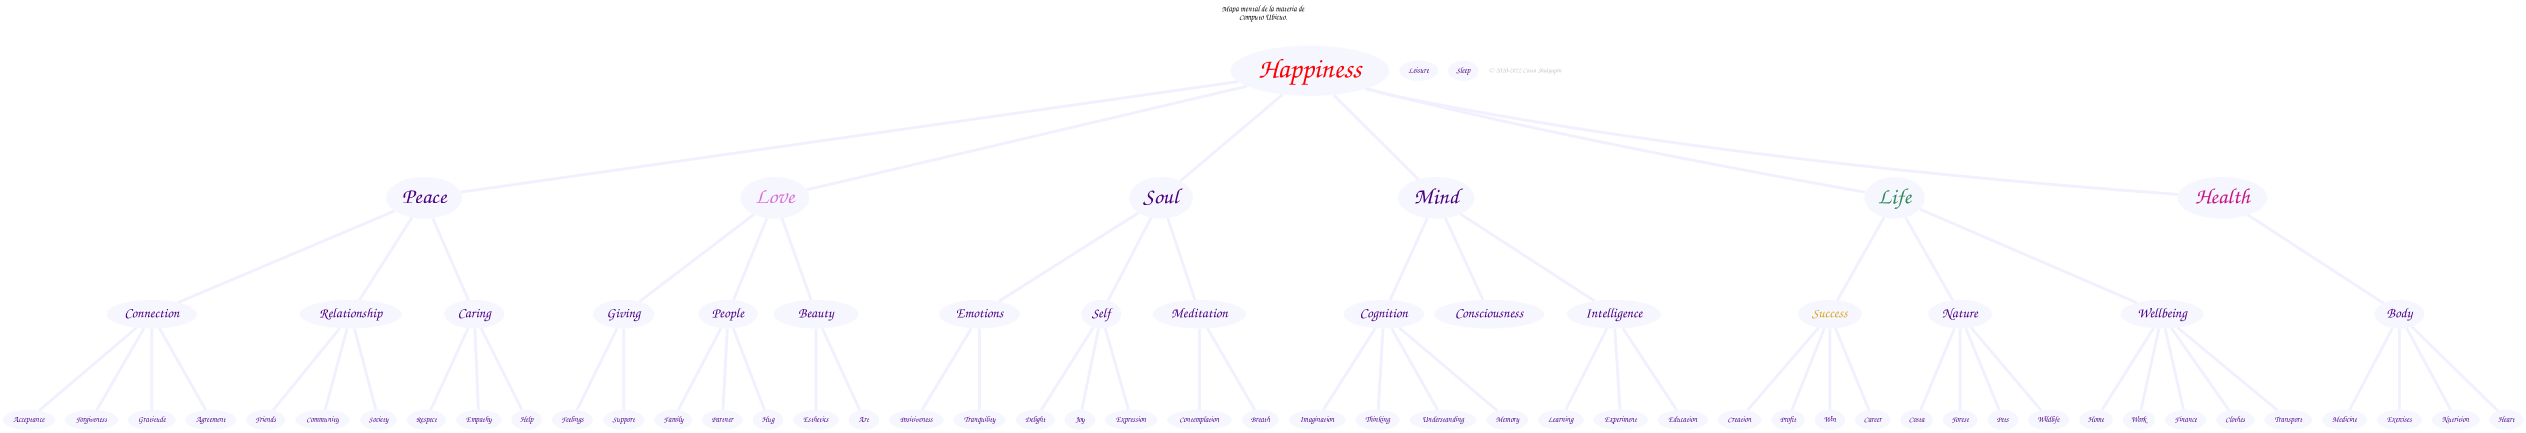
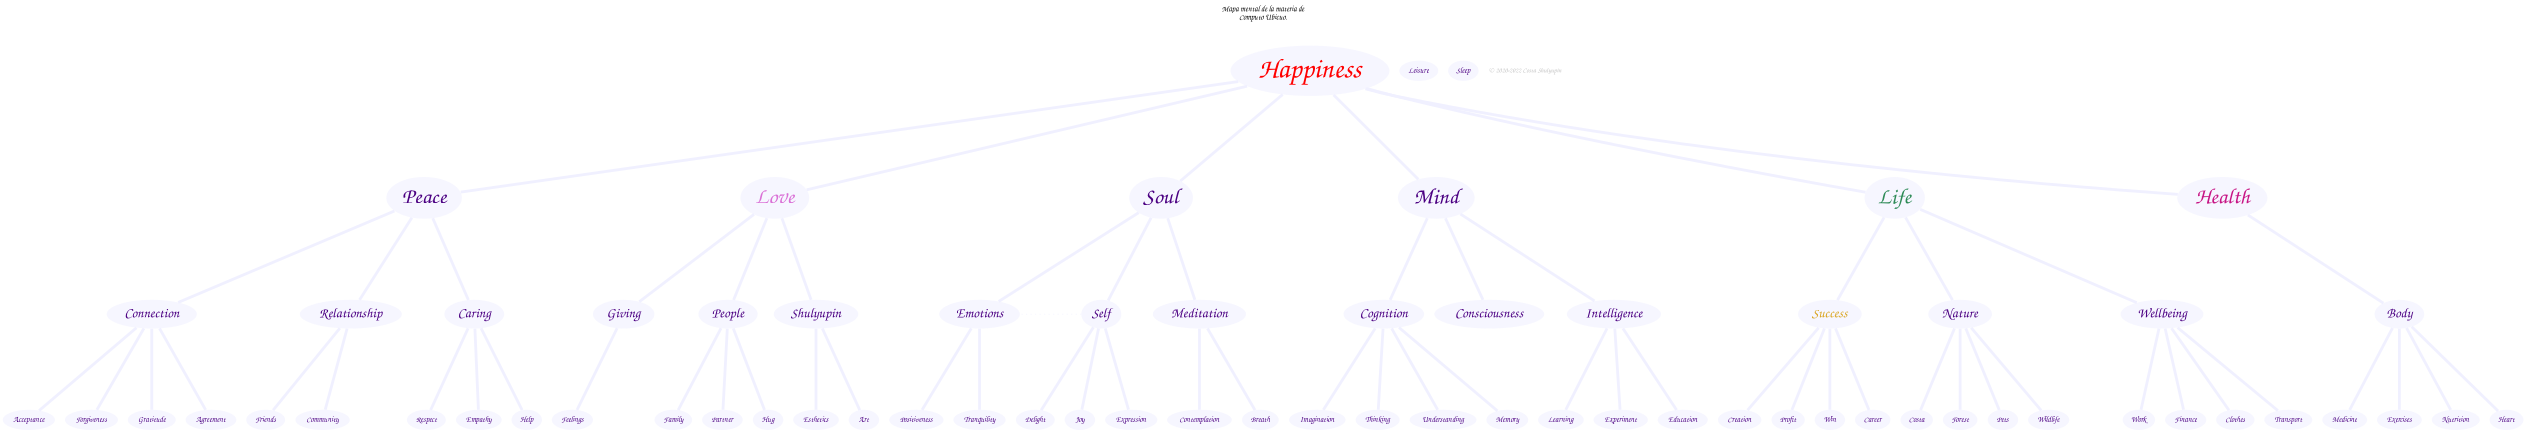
(816, 314) -> (816, 314)
(378, 420) -> none
(624, 420) -> none
(2096, 420) -> none
